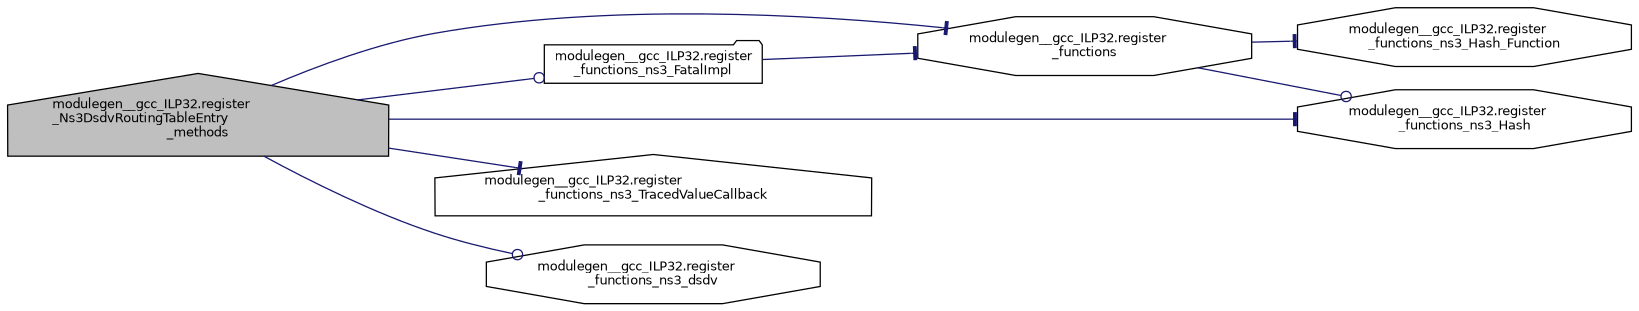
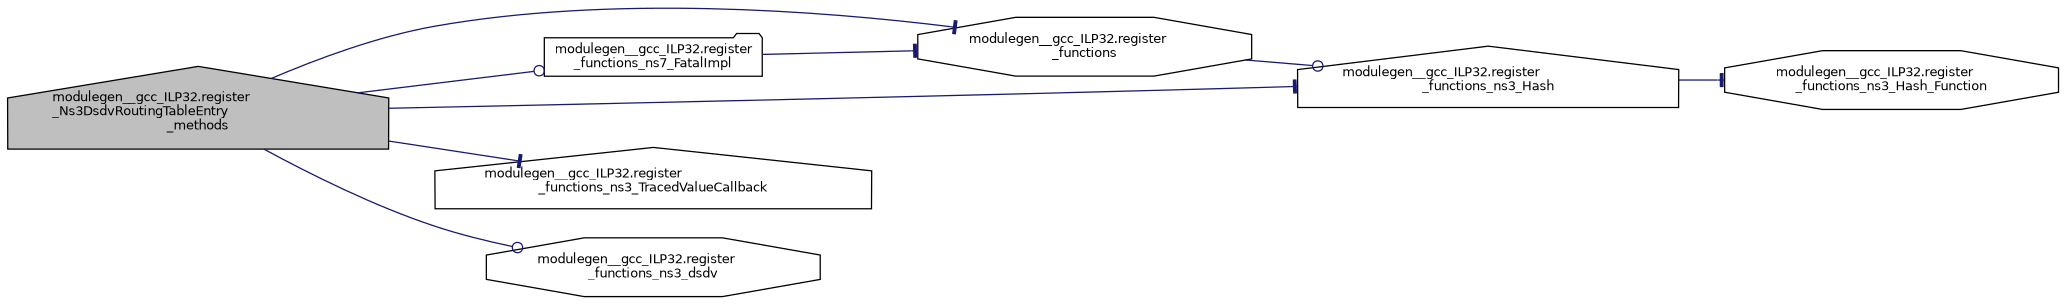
(1271, 42) -> (1698, 80)
(653, 64) -> (653, 57)
(1464, 119) -> (1488, 80)
